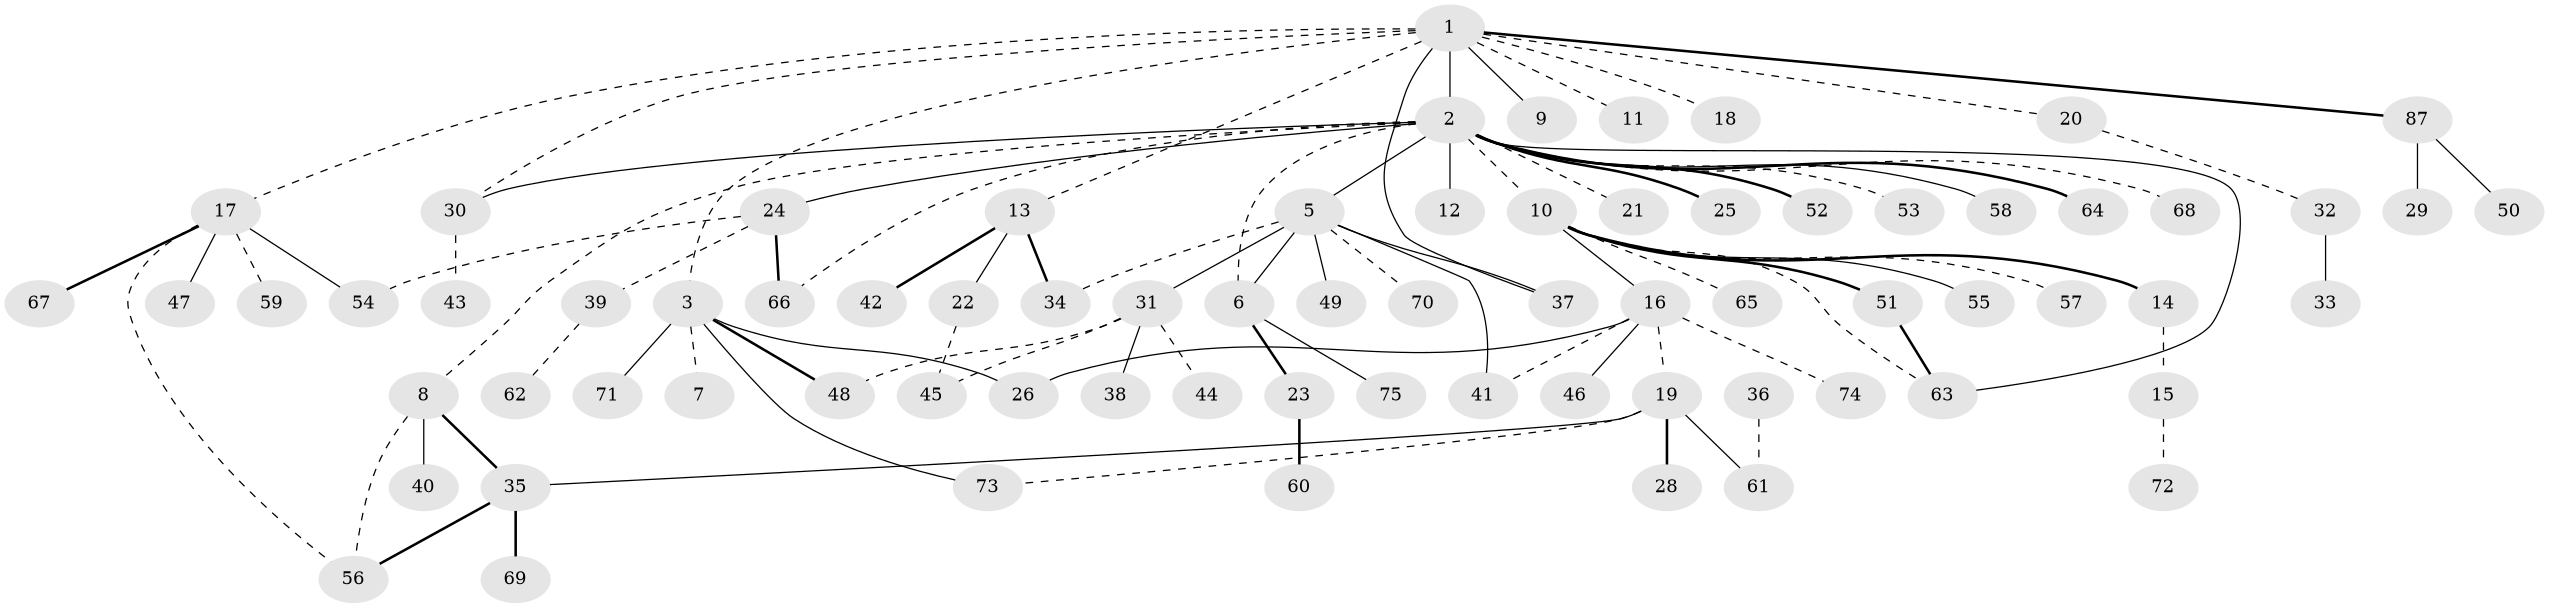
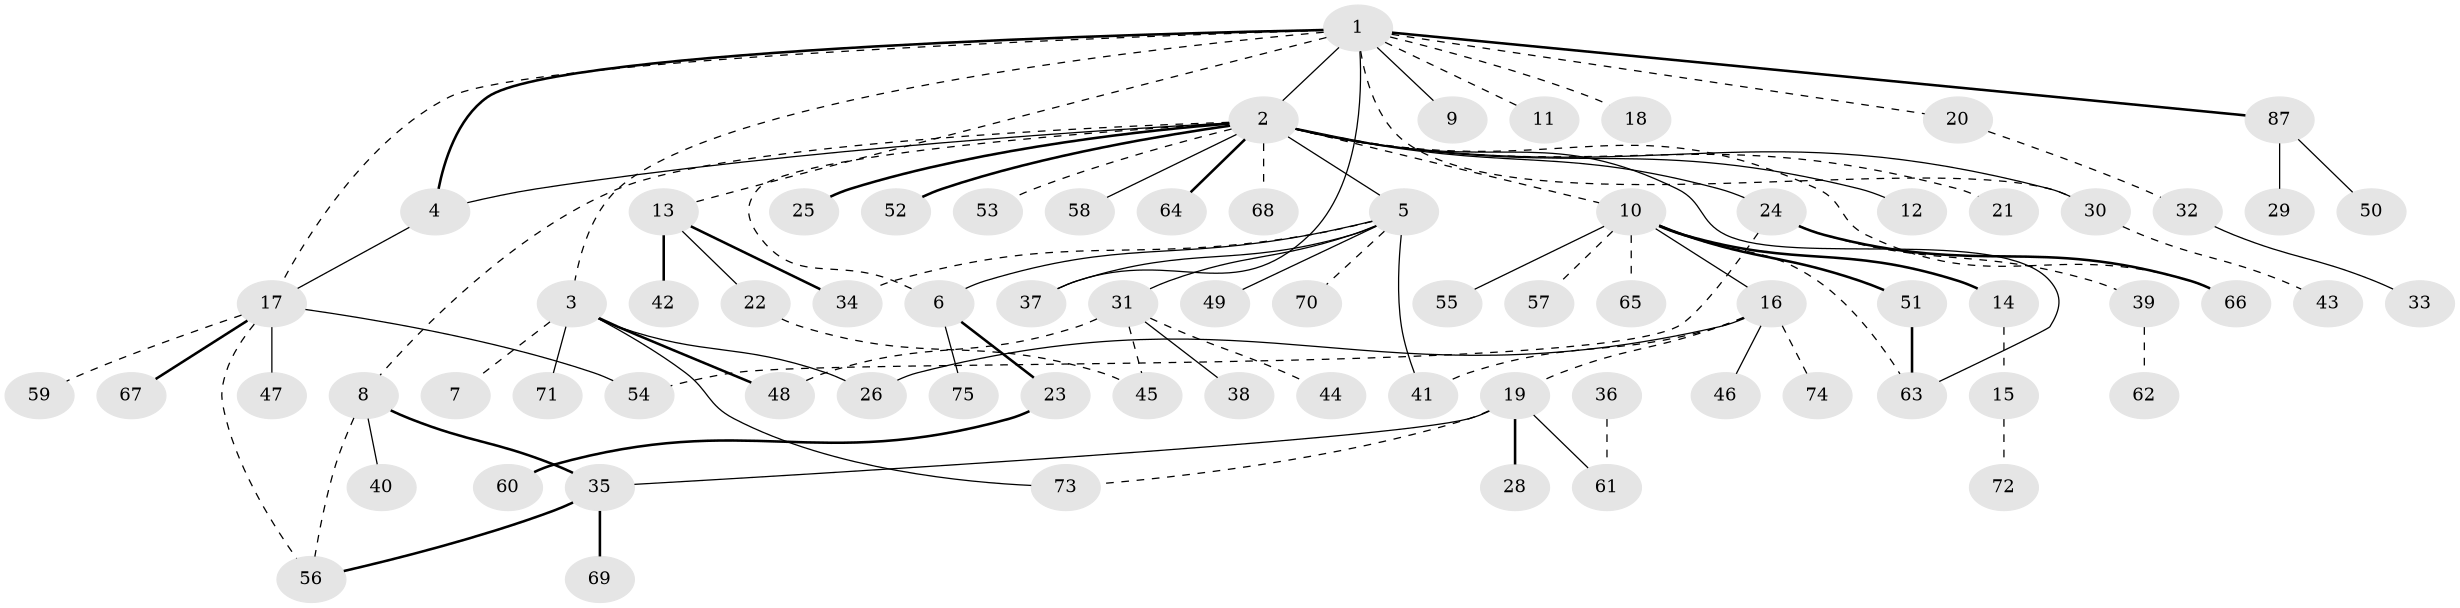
none -> (435, 212)
